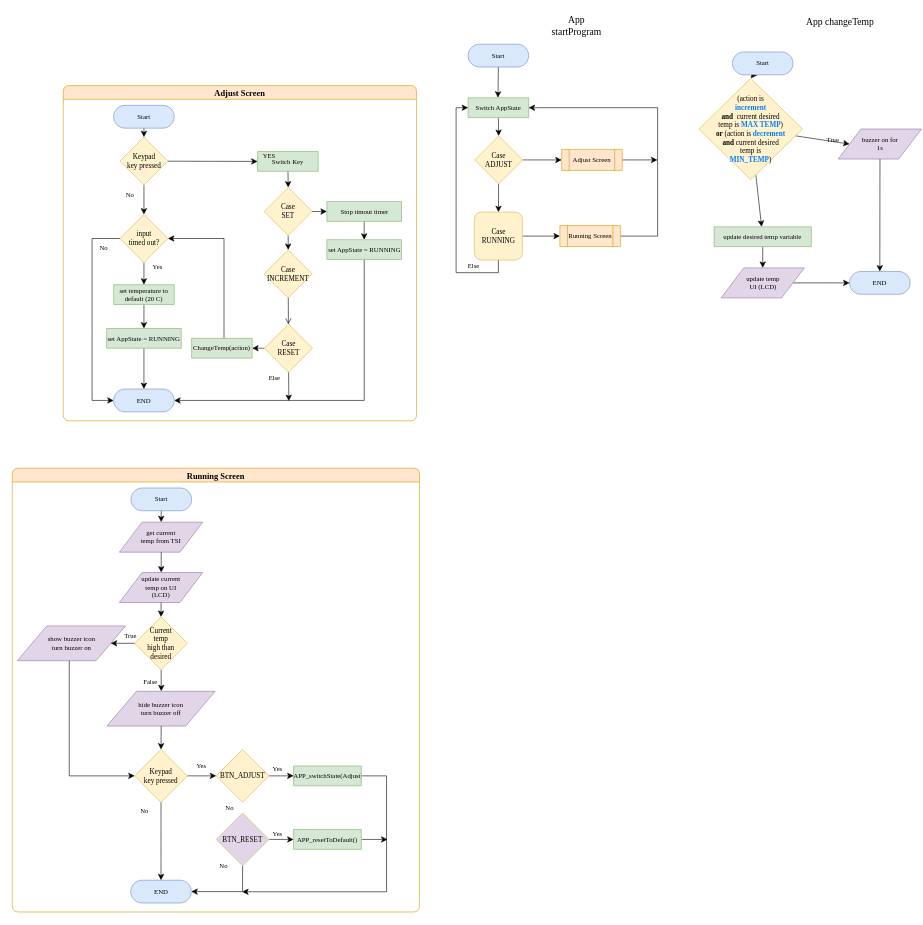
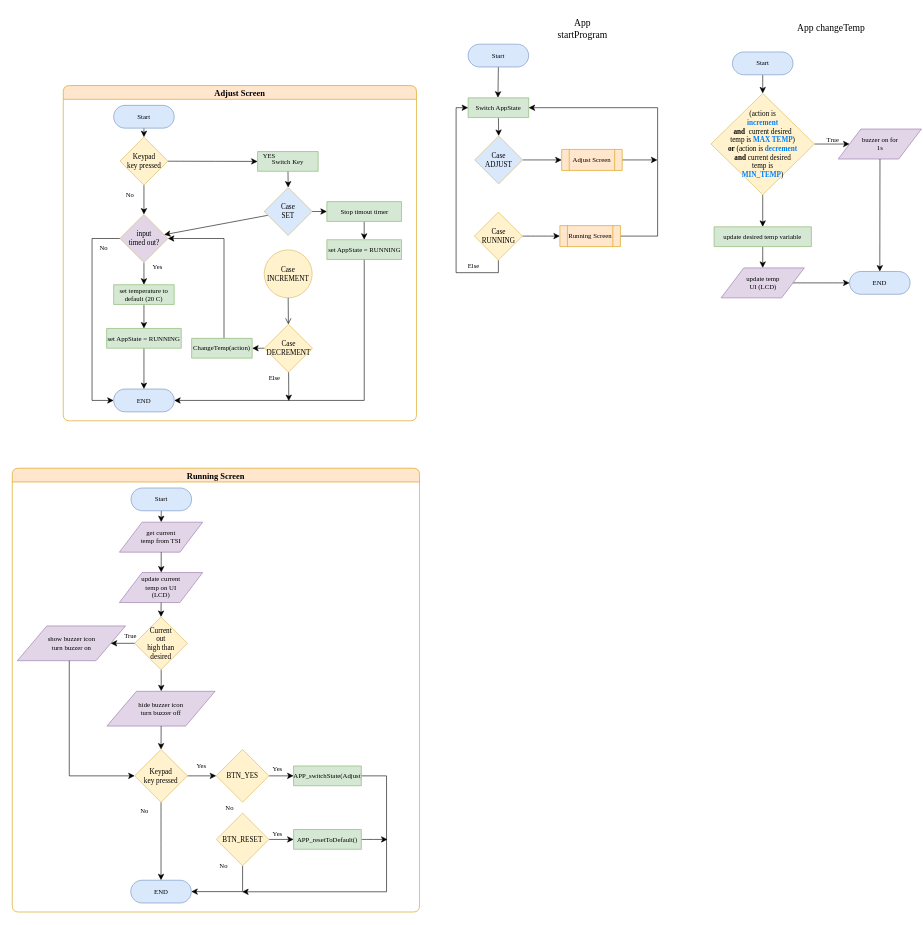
(841, 21) -> (832, 27)
(577, 26) -> (583, 29)
(751, 129) -> (763, 144)
(499, 160) -> (499, 160)
(499, 195) -> none
(288, 212) -> (288, 212)
(499, 236) -> (499, 236)
(144, 239) -> (144, 239)
(288, 243) -> (216, 225)
(288, 274) -> (288, 274)
(289, 348) -> (289, 348)
(161, 644) -> (161, 644)
(151, 682) -> none
(243, 776) -> (243, 776)
(243, 840) -> (243, 840)
